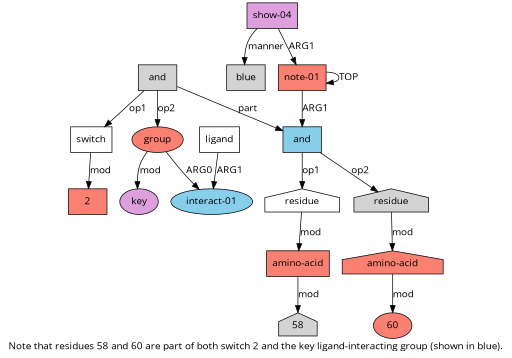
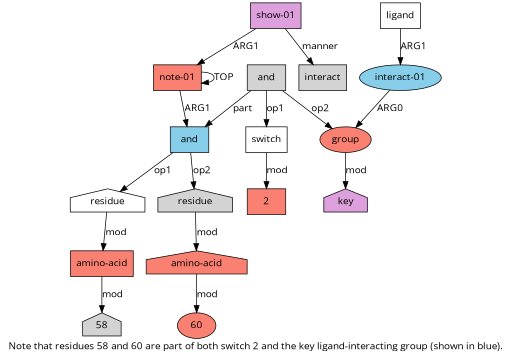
(272, 16) -> (276, 16)
(246, 78) -> (323, 78)
(180, 169) -> (375, 106)
(139, 202) -> (346, 202)
